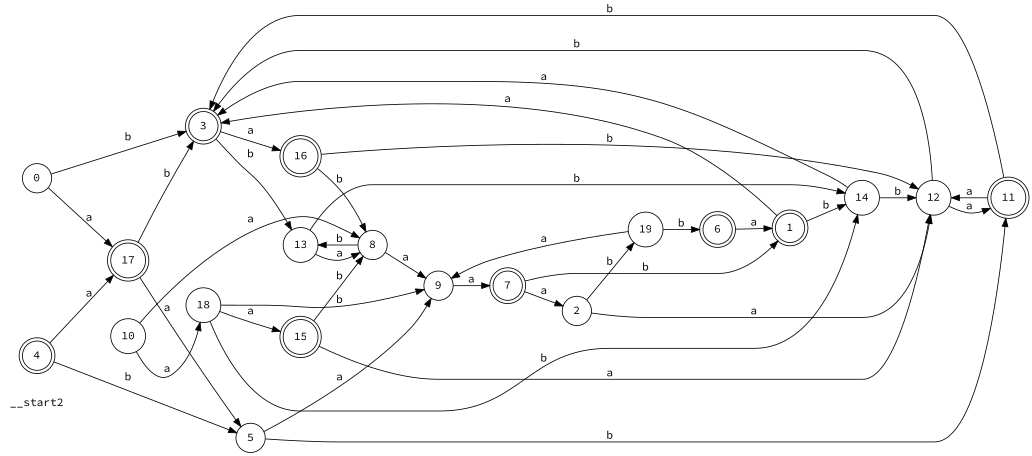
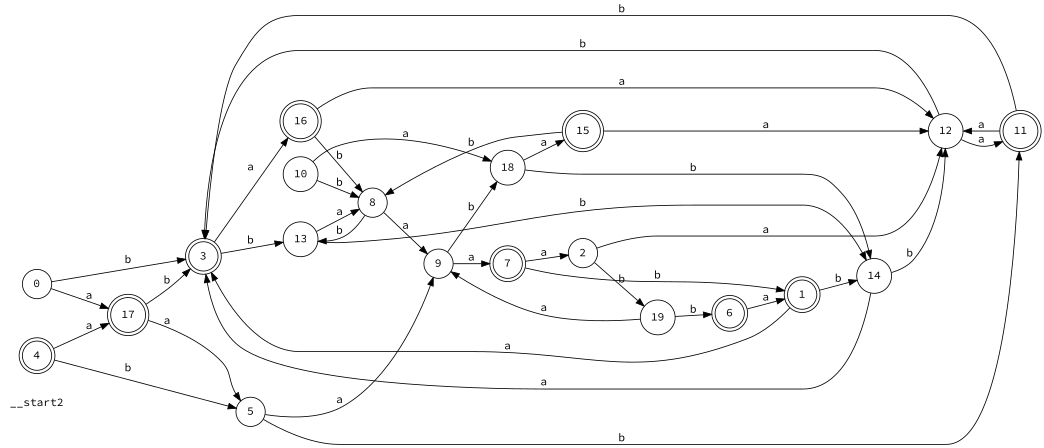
(610, 139) -> (622, 82)
(251, 219) -> (340, 183)
(314, 307) -> (470, 220)
